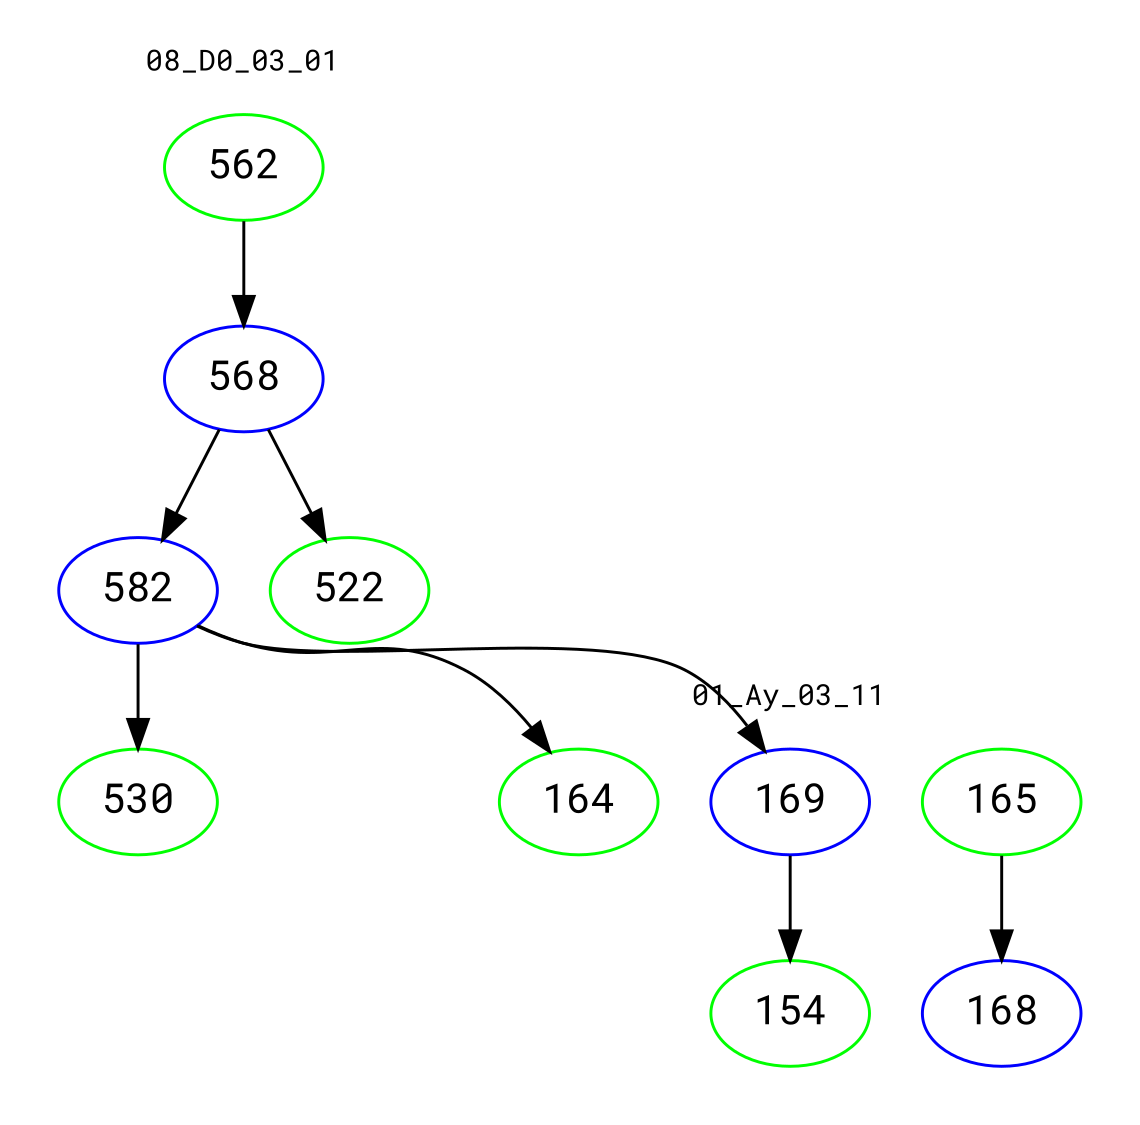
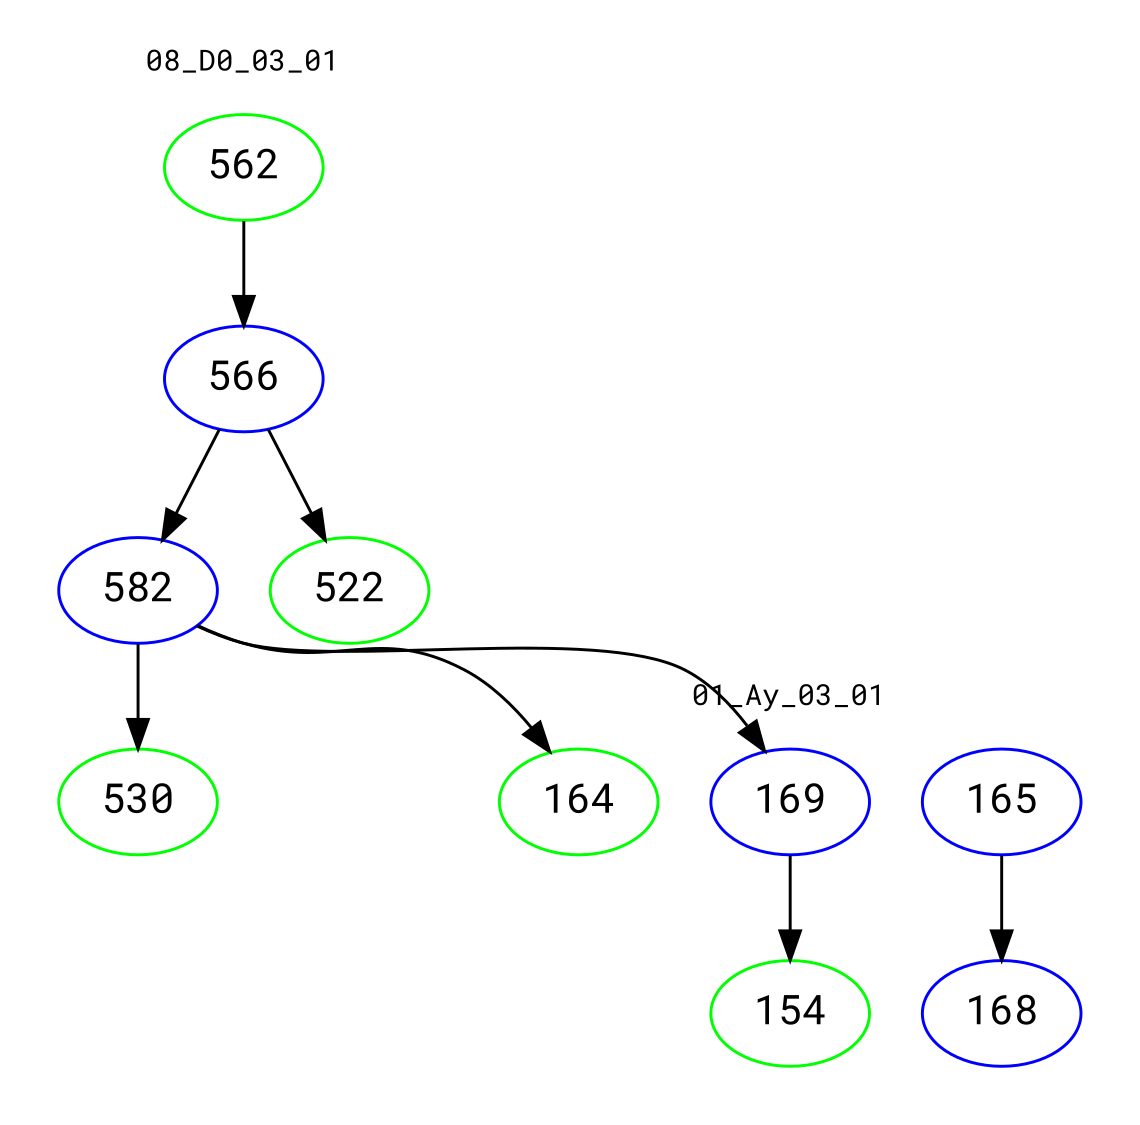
(244, 379) -> (244, 379)
(790, 698) -> (790, 698)
(1002, 802) -> (1002, 802)
